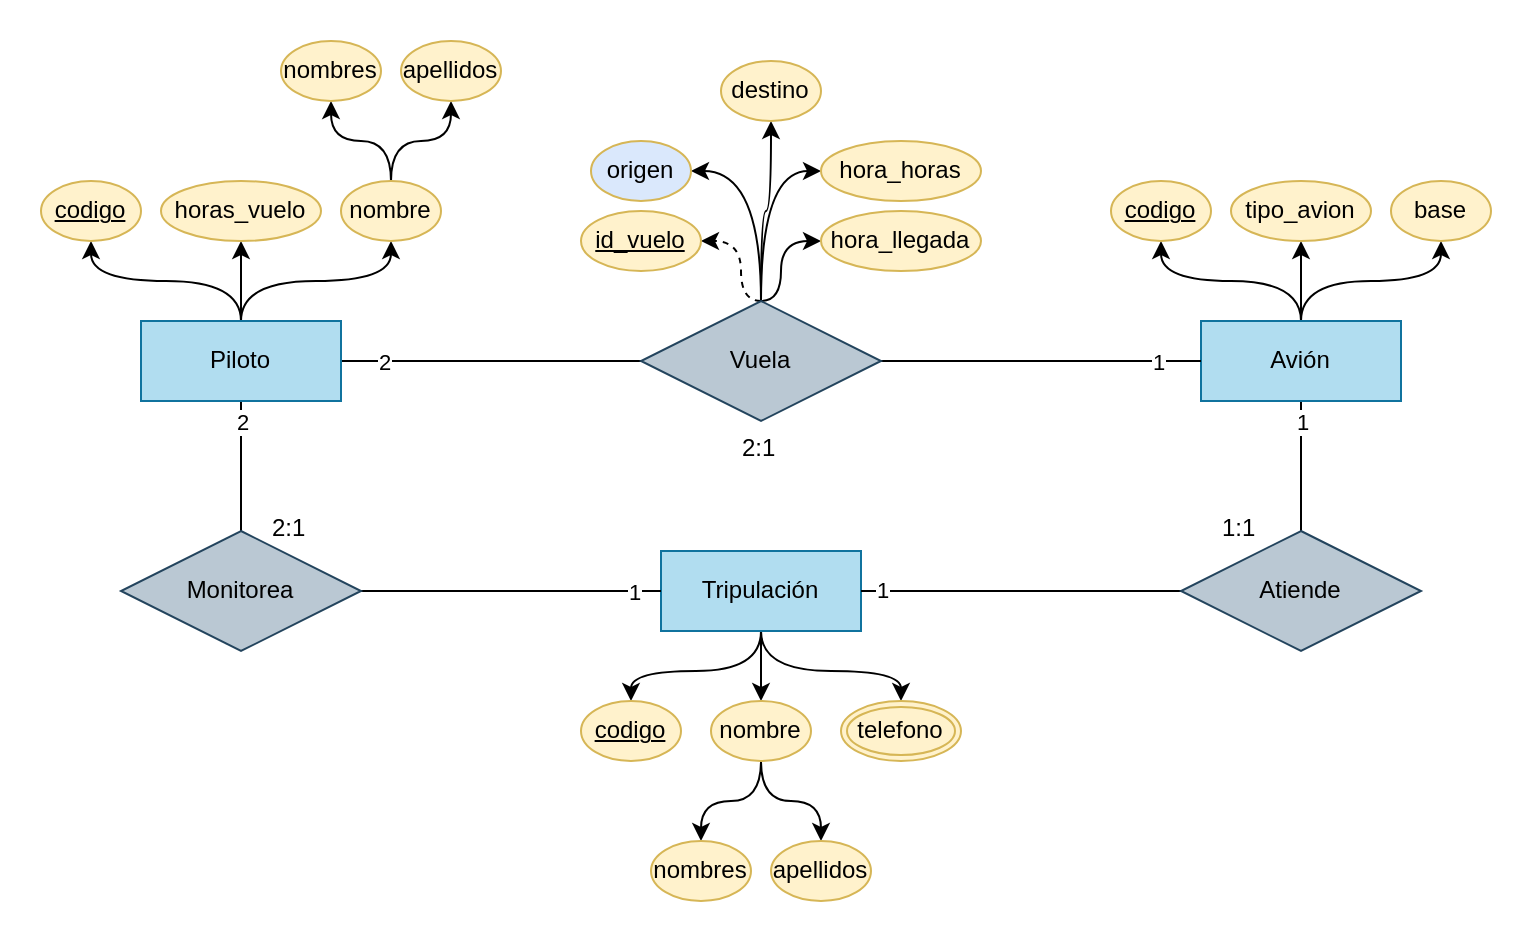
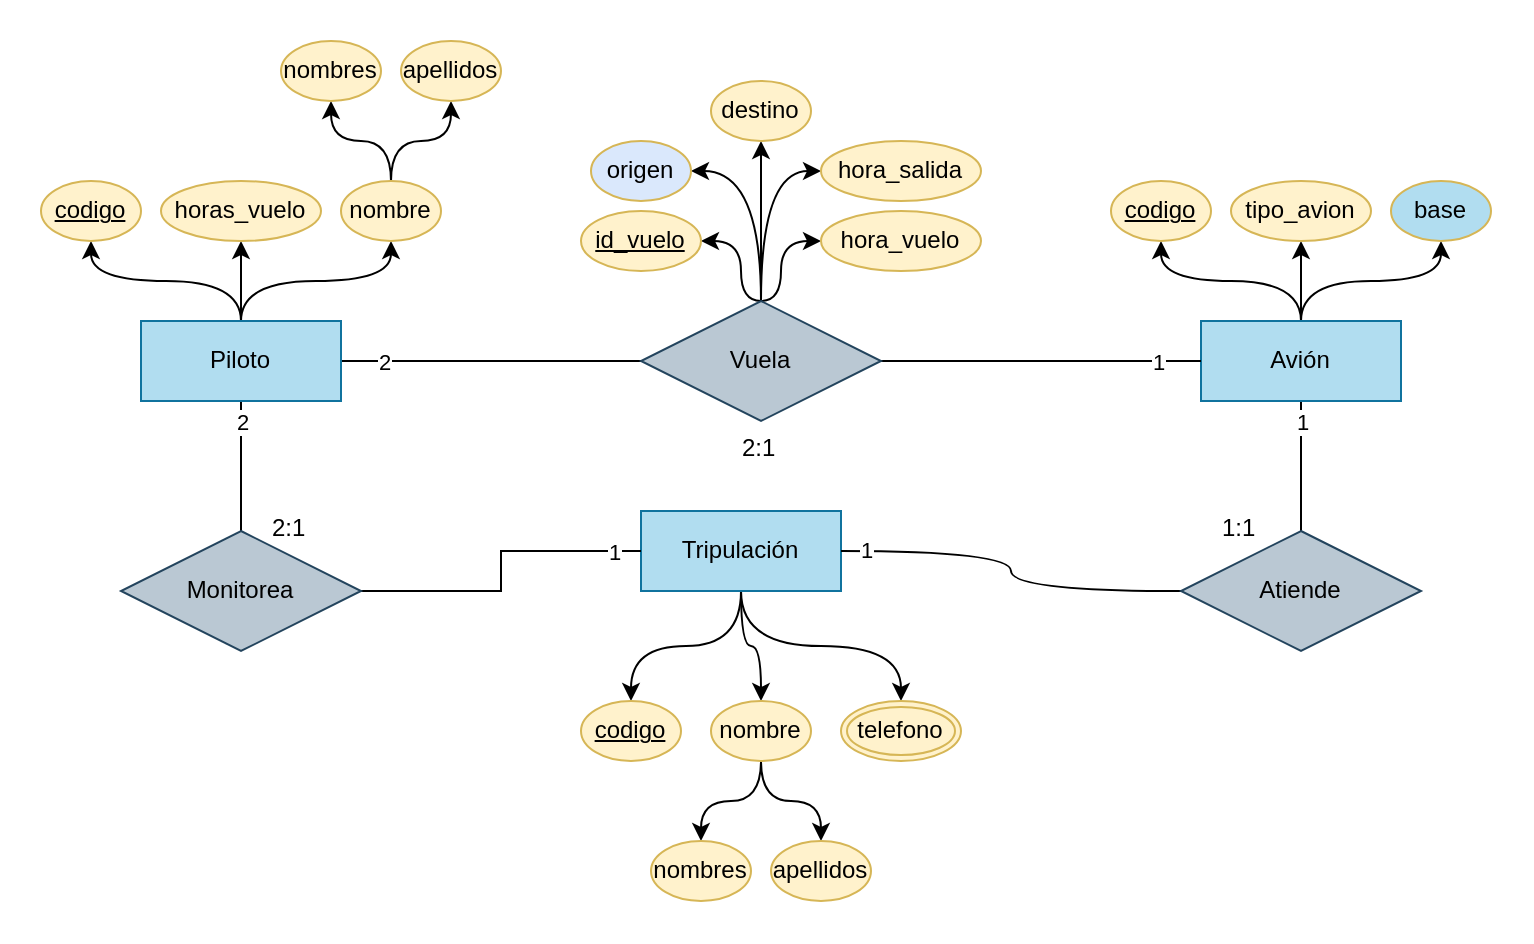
(771, 91) -> (761, 111)
(901, 171) -> (901, 171)
(1441, 211) -> (1441, 211)
(901, 241) -> (901, 241)
(741, 265) -> (741, 265)
(761, 591) -> (741, 551)
